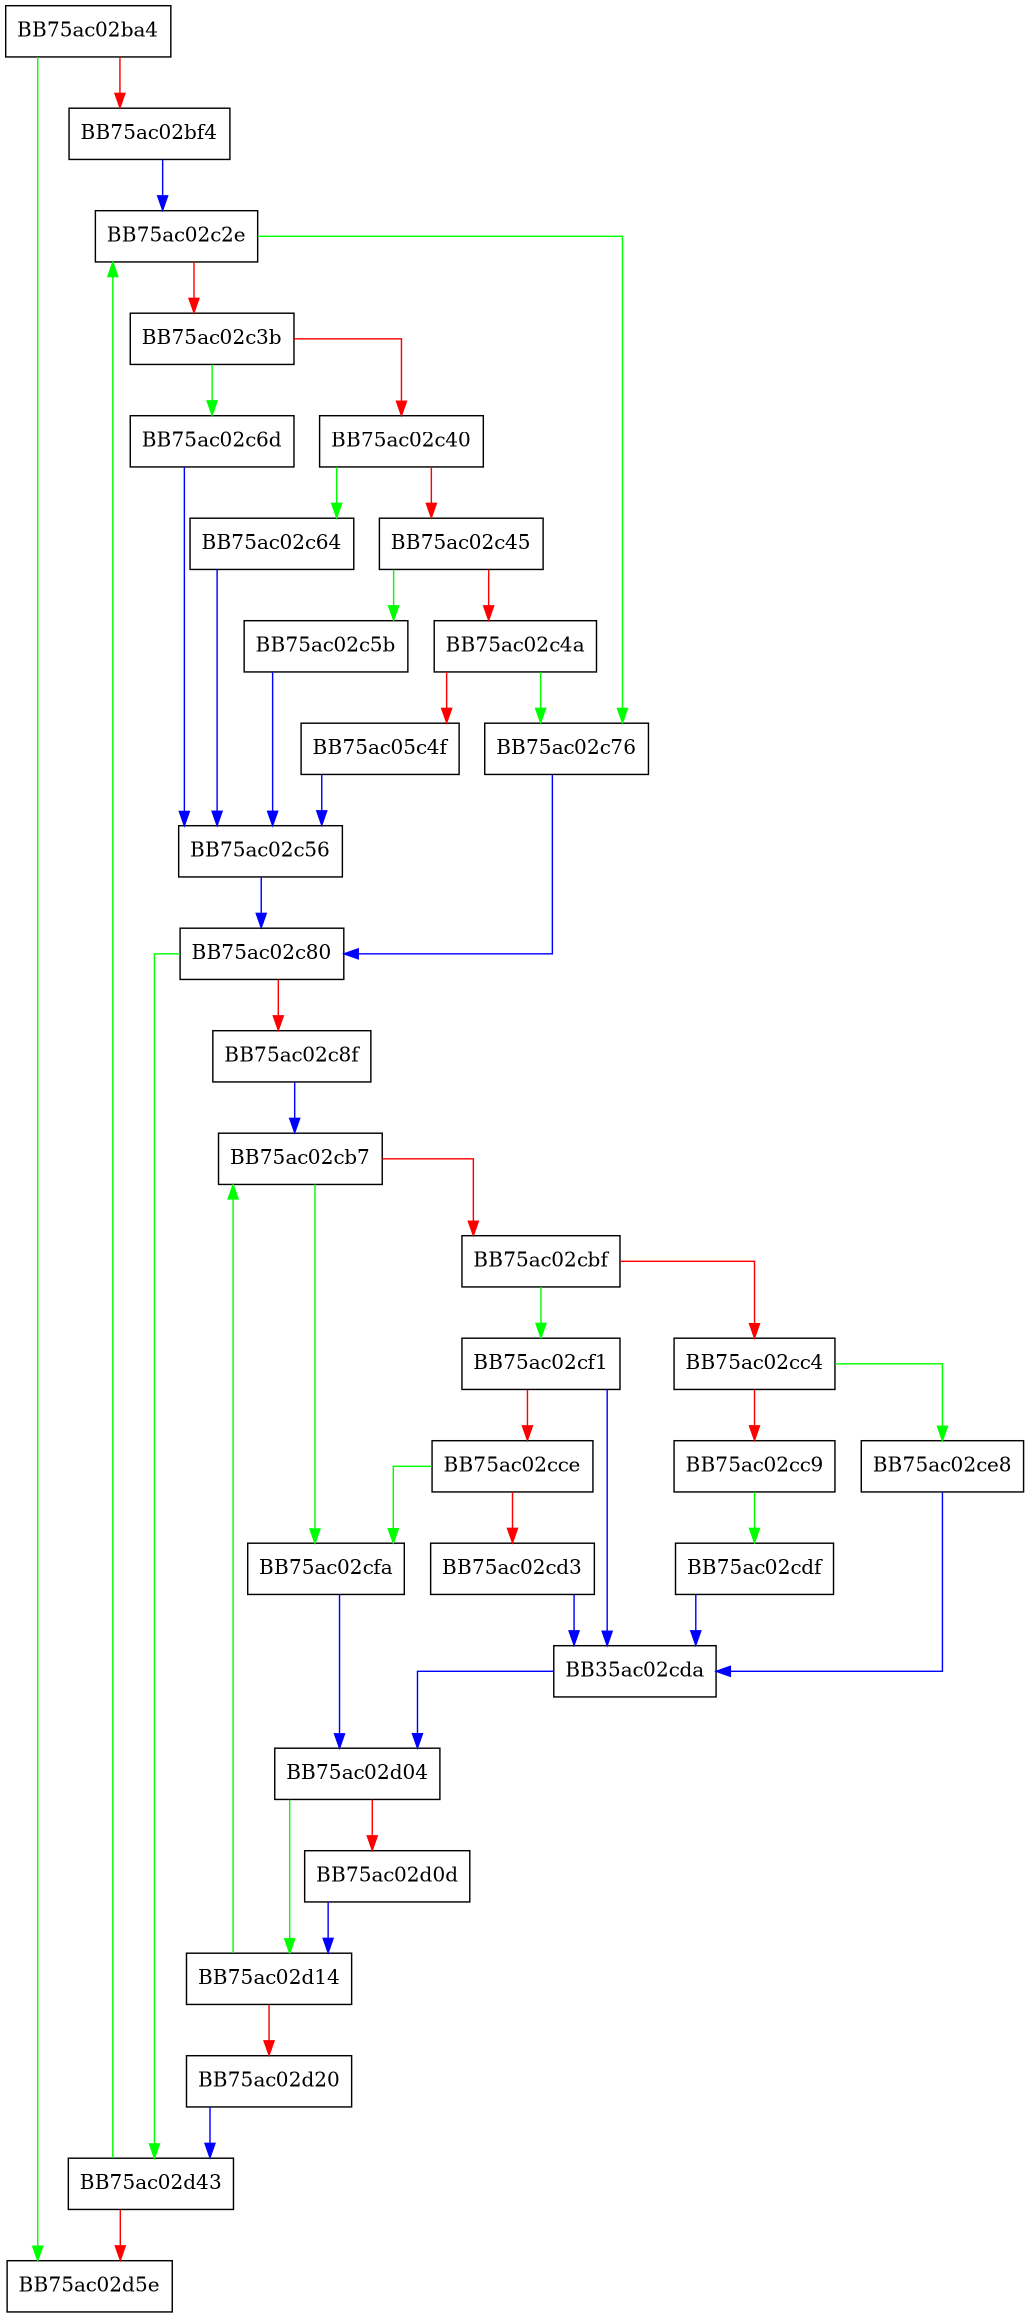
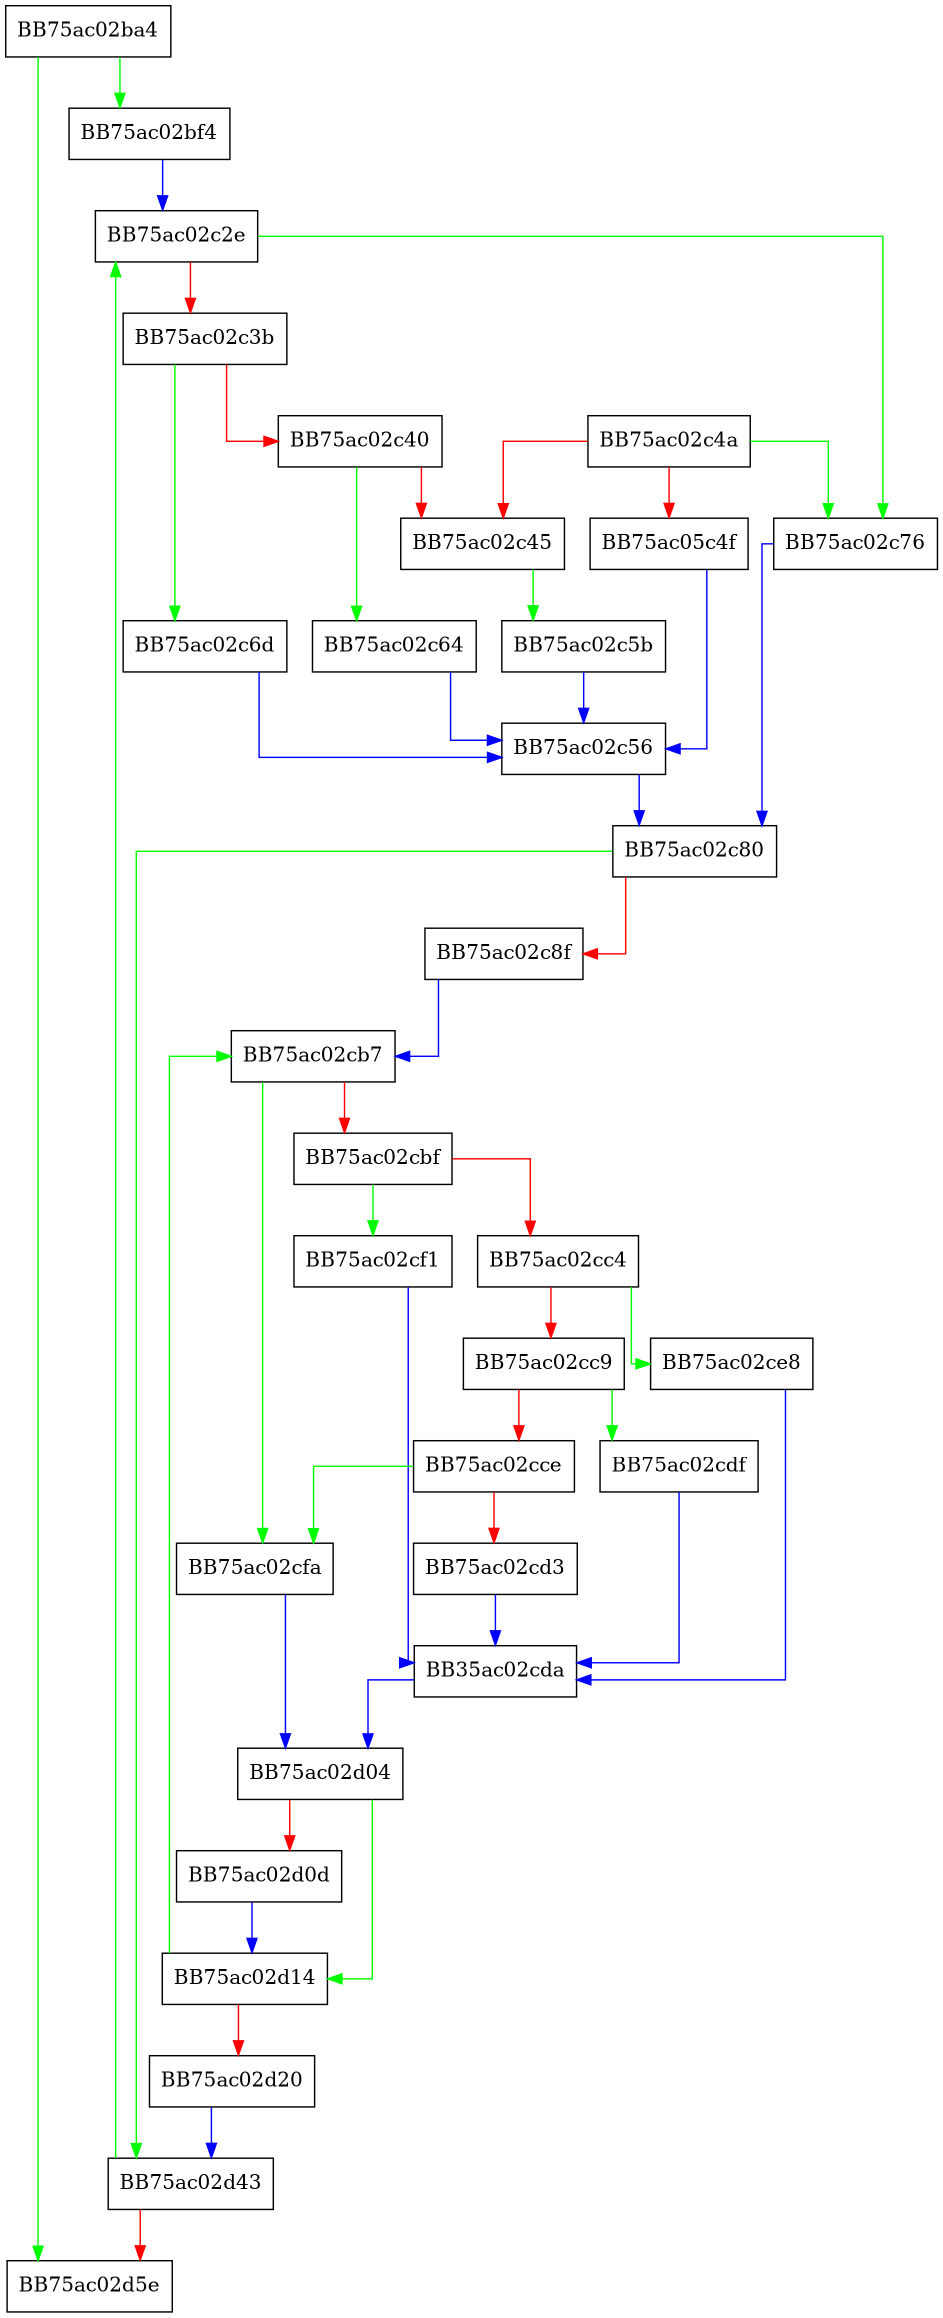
(120, 75) -> (120, 75)
(489, 588) -> (514, 441)
(527, 1408) -> (519, 1408)
